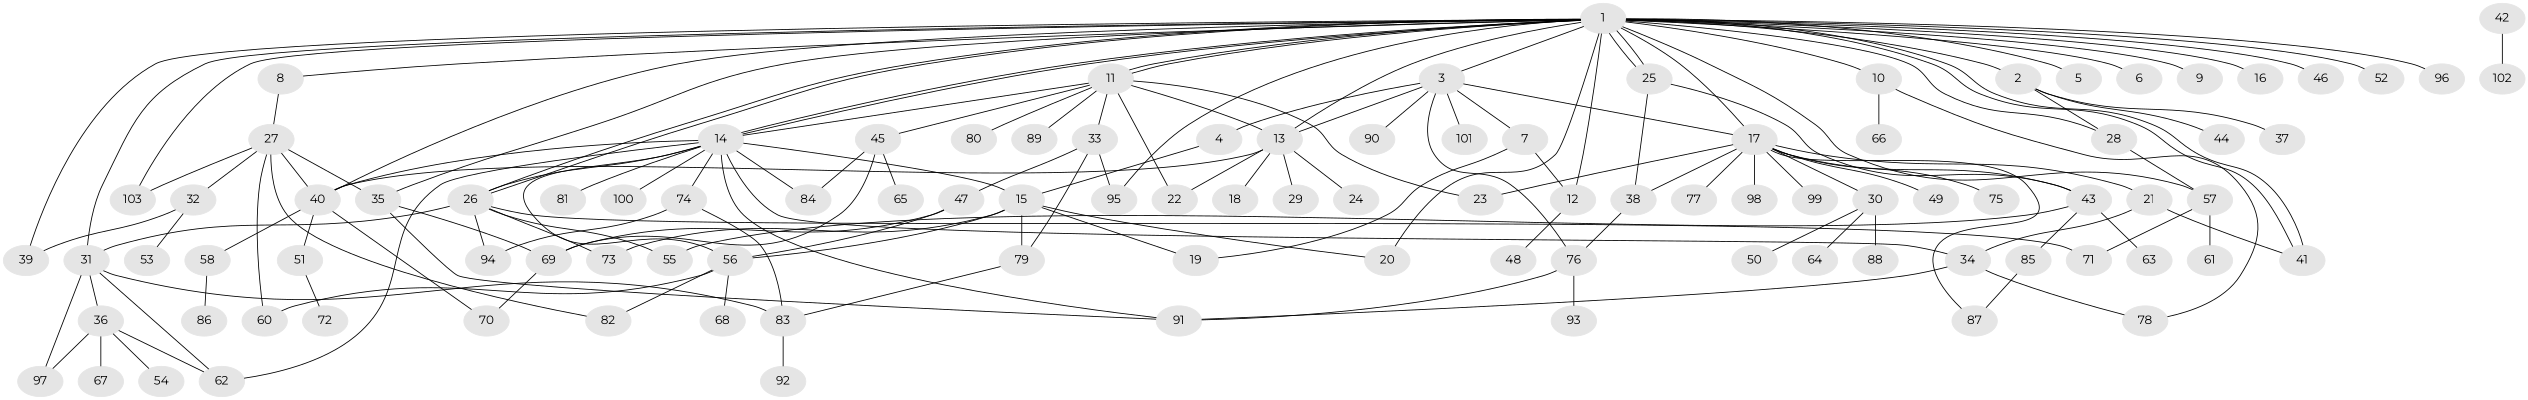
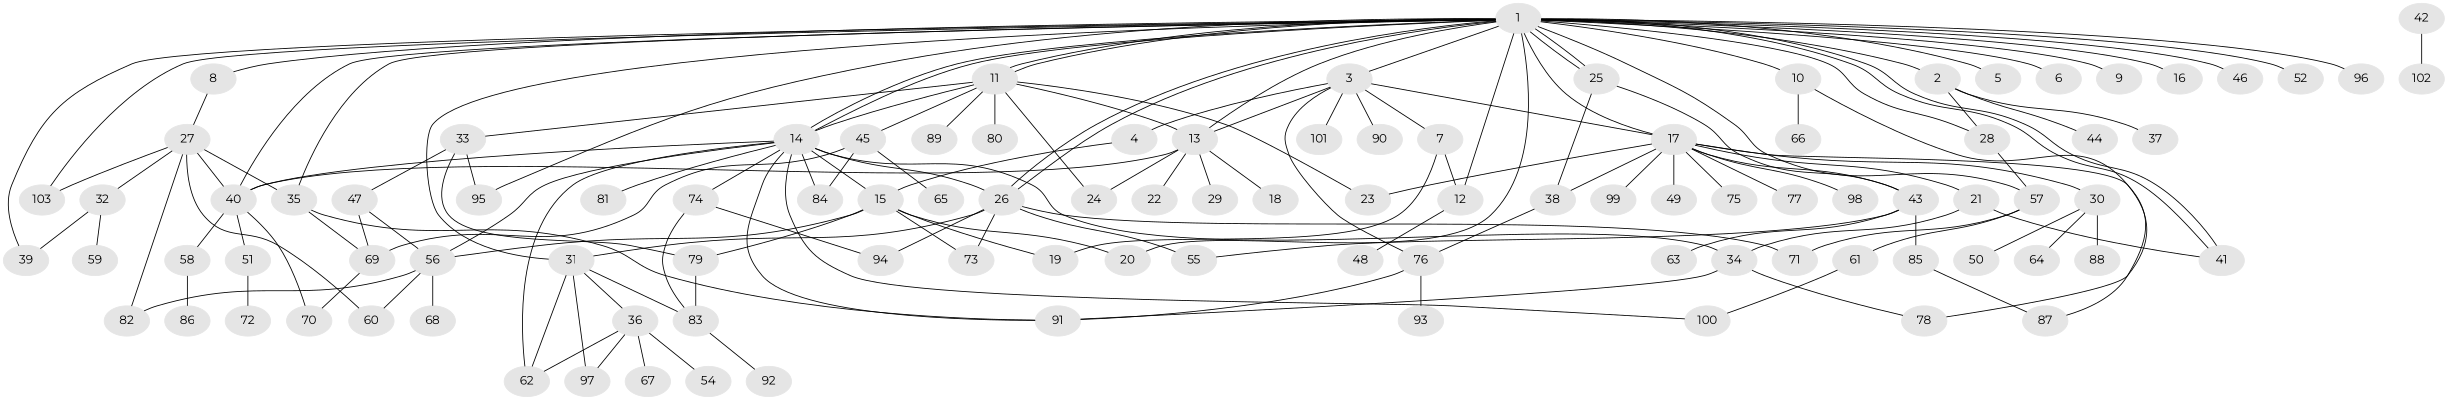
(1143, 140) -> (1044, 140)
(147, 260) -> (95, 260)
none -> (1783, 293)
